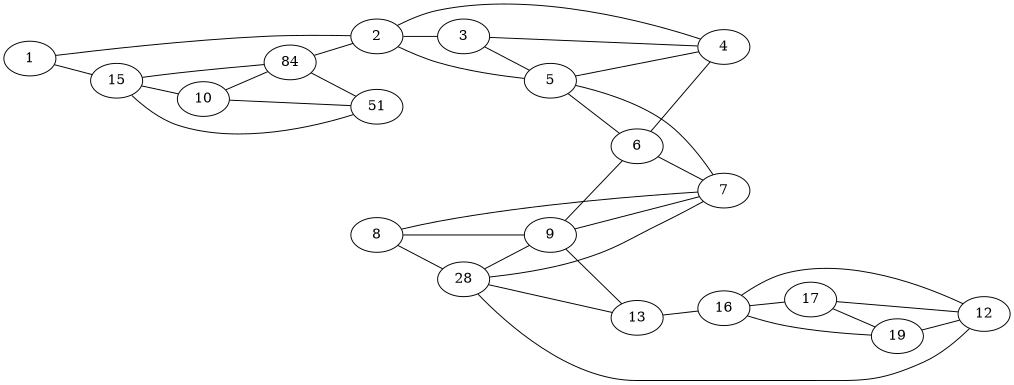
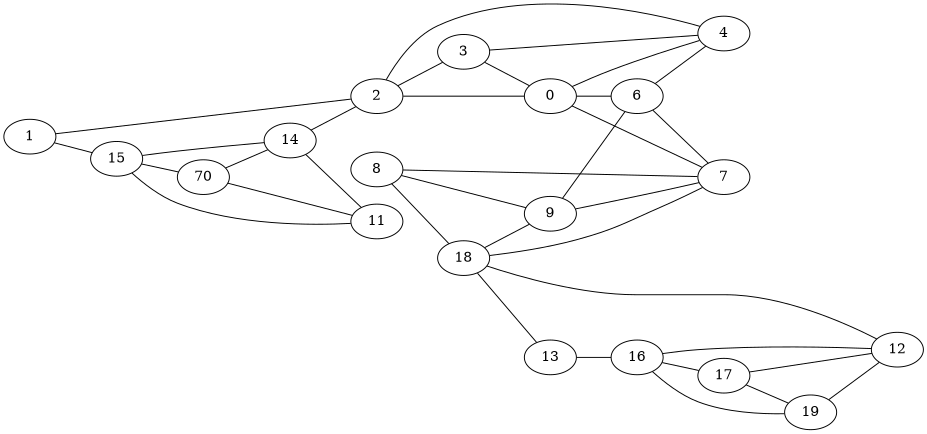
(290, 62) -> (290, 141)
(550, 81) -> (550, 96)
(203, 99) -> (203, 177)
(377, 107) -> (377, 221)
(594, 276) -> none
(464, 279) -> (464, 258)
